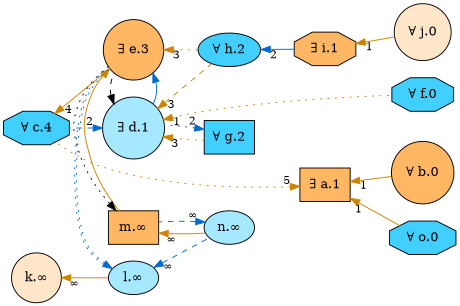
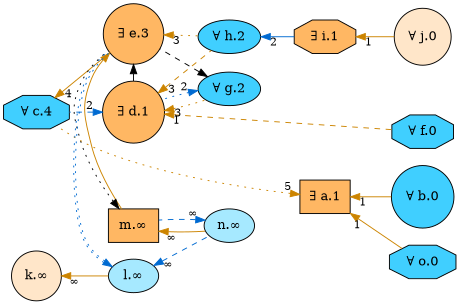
(111, 84) -> (179, 60)
(156, 93) -> (134, 77)
(282, 102) -> (283, 122)
(134, 128) -> (134, 112)
(229, 137) -> (229, 89)
(423, 173) -> (423, 197)
